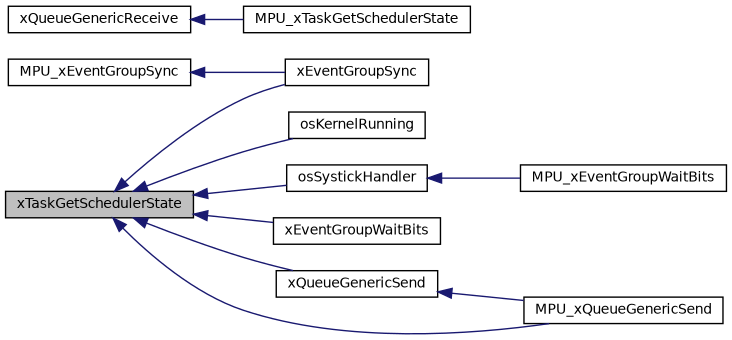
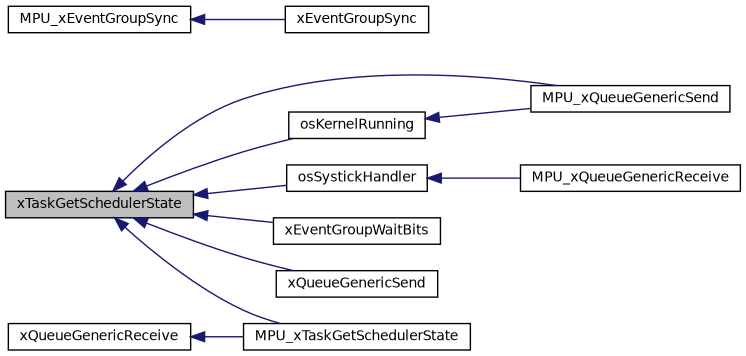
(199, 124) -> (197, 284)
(623, 178) -> (630, 178)
(488, 297) -> (485, 113)
